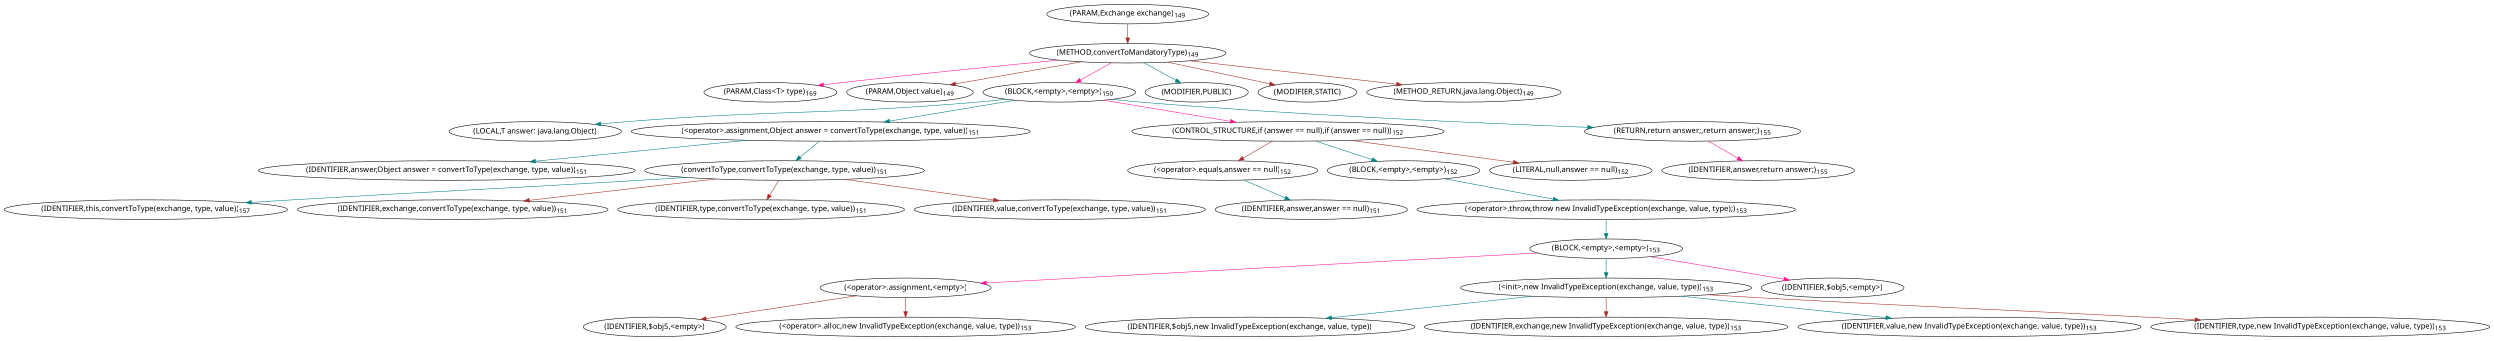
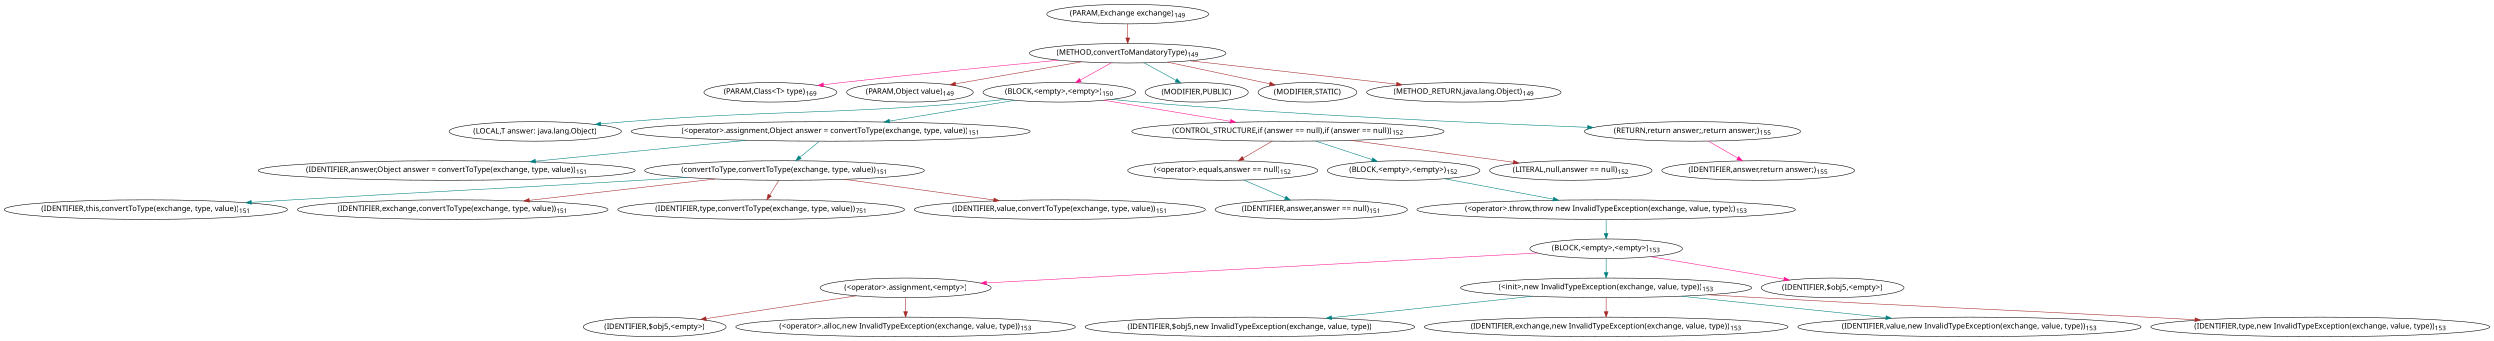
(245, 209) -> (245, 209)
(861, 209) -> (861, 209)
